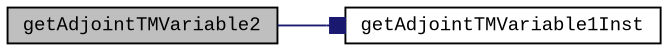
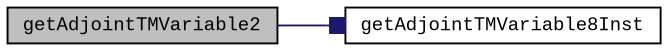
(503, 25) -> (503, 25)
